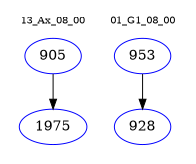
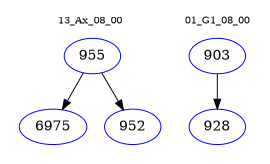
(53, 56) -> (92, 56)
(143, 56) -> (217, 56)
(53, 127) -> (53, 127)
none -> (133, 127)
